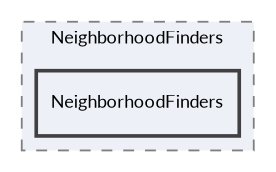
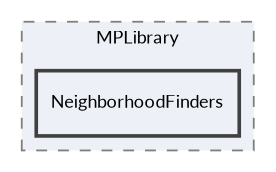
(138, 39) -> (138, 39)
